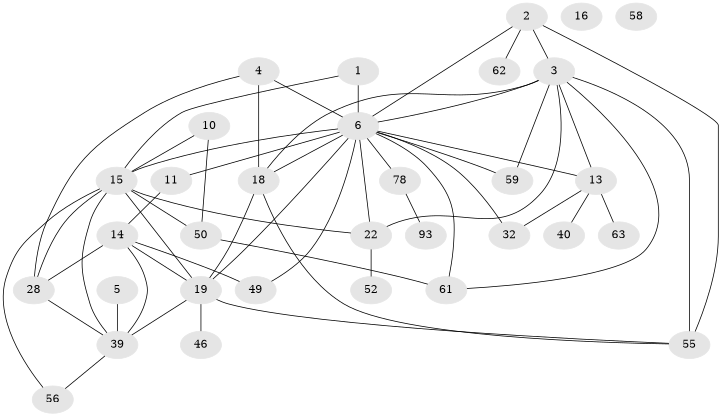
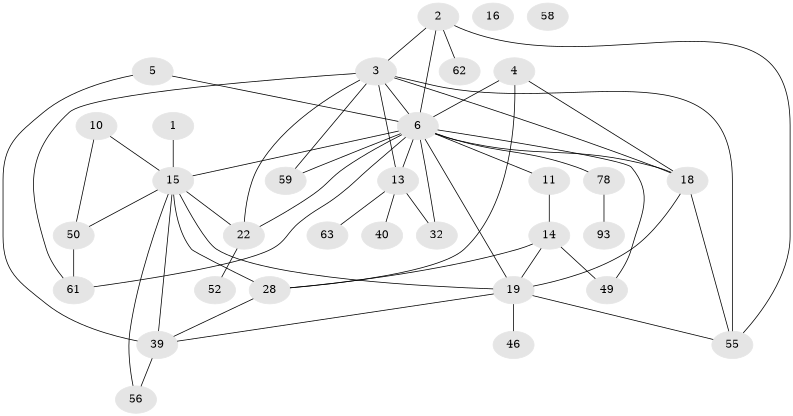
(358, 97) -> (285, 99)
(147, 290) -> none
